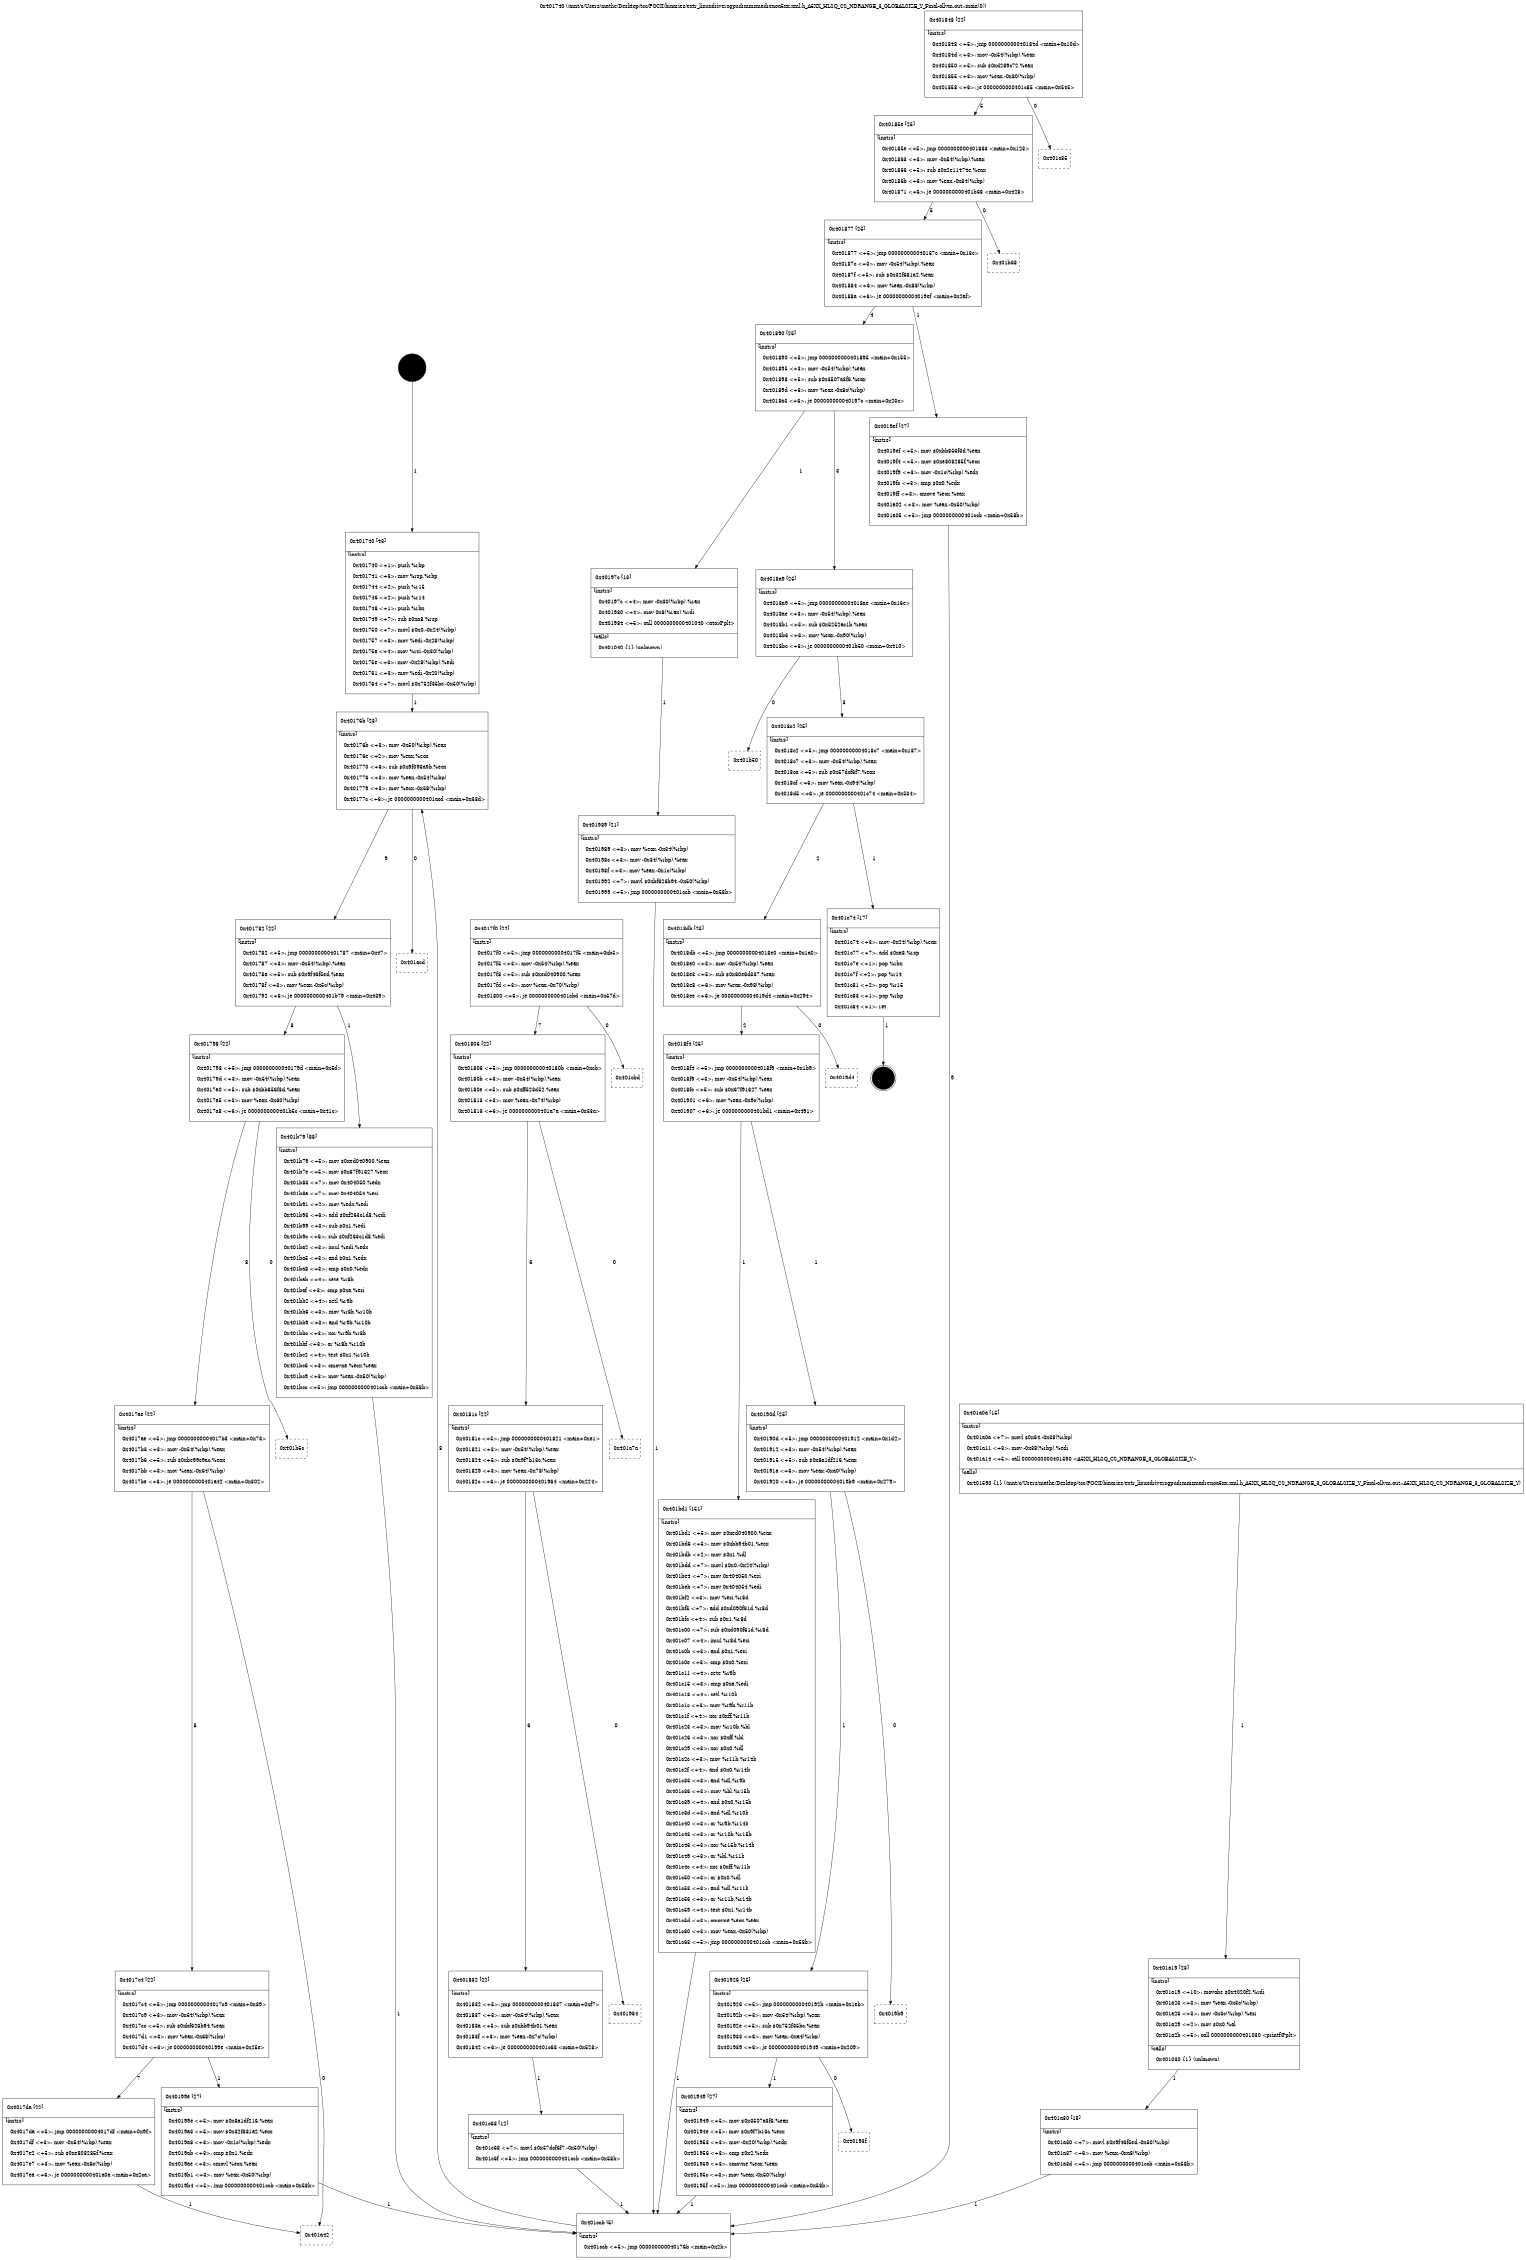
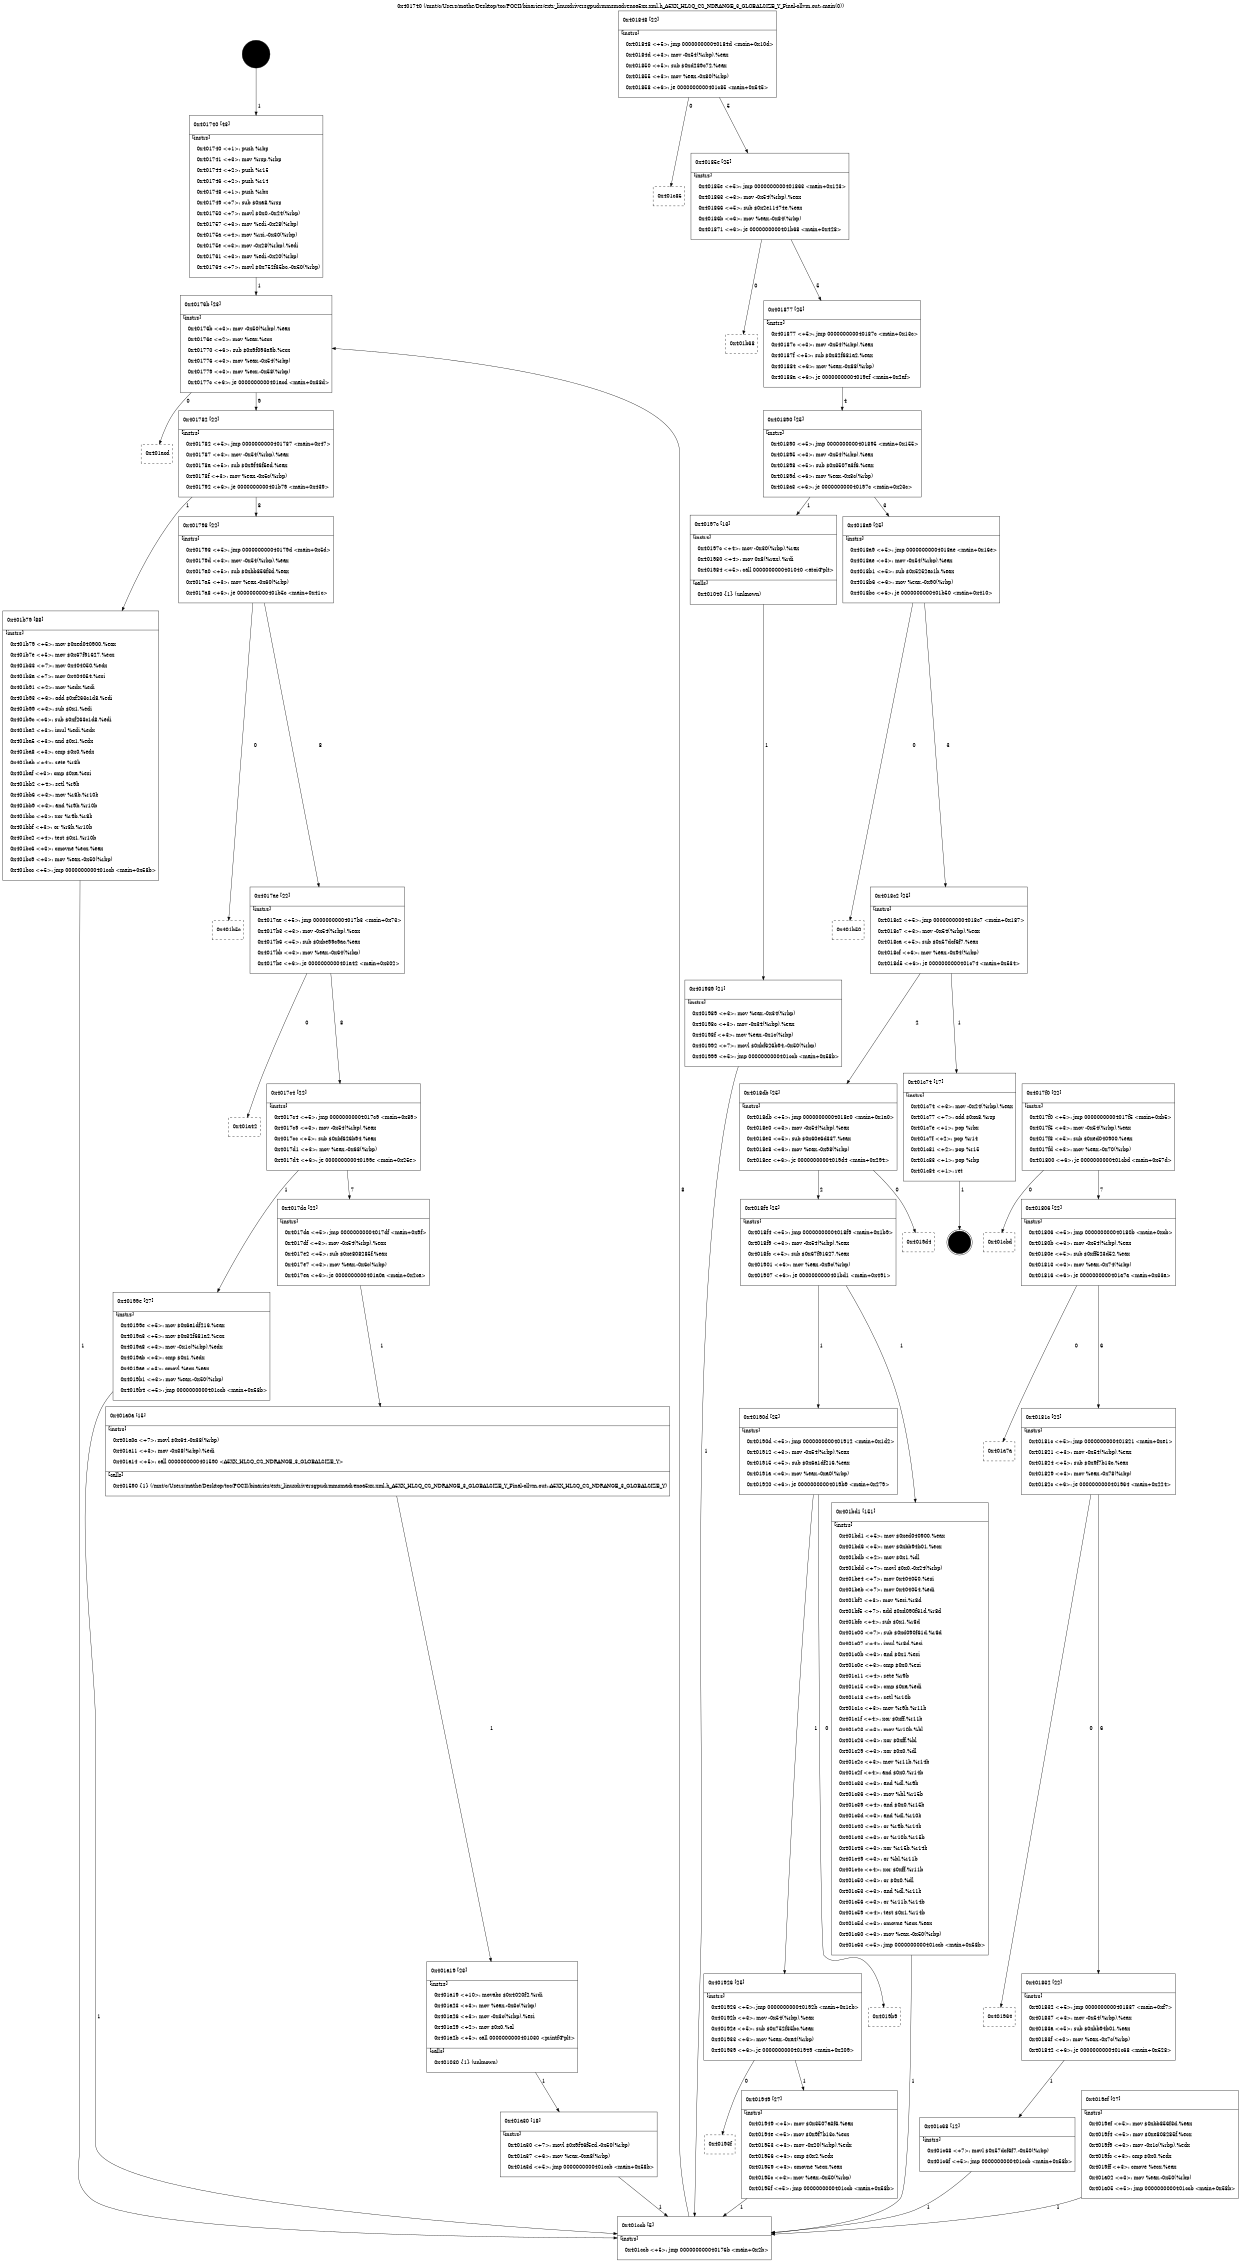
(924, 360) -> none
(952, 1078) -> (1057, 2207)
(215, 2216) -> (370, 1344)
